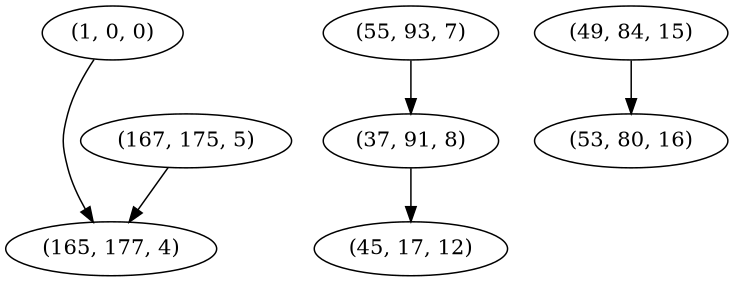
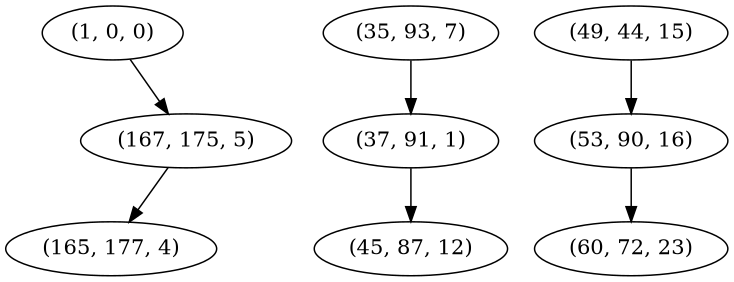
(411, 33) -> (411, 33)
(631, 33) -> (631, 33)
(64, 133) -> (145, 80)
(411, 141) -> (411, 141)
(631, 141) -> (631, 141)
(411, 249) -> (411, 249)
none -> (631, 249)
